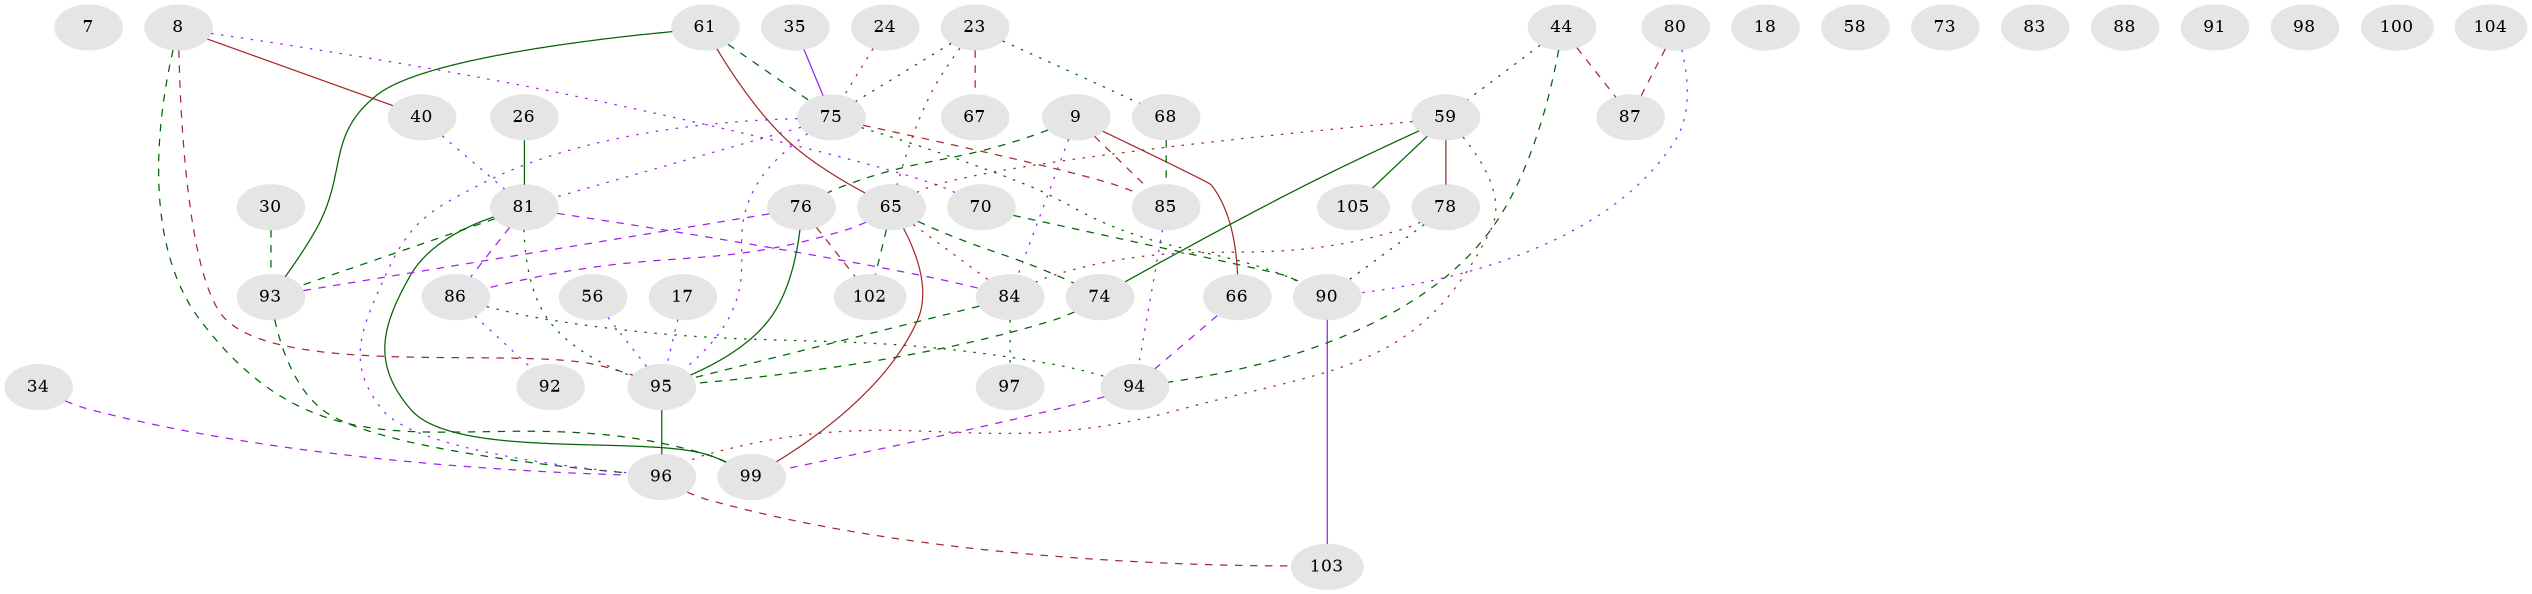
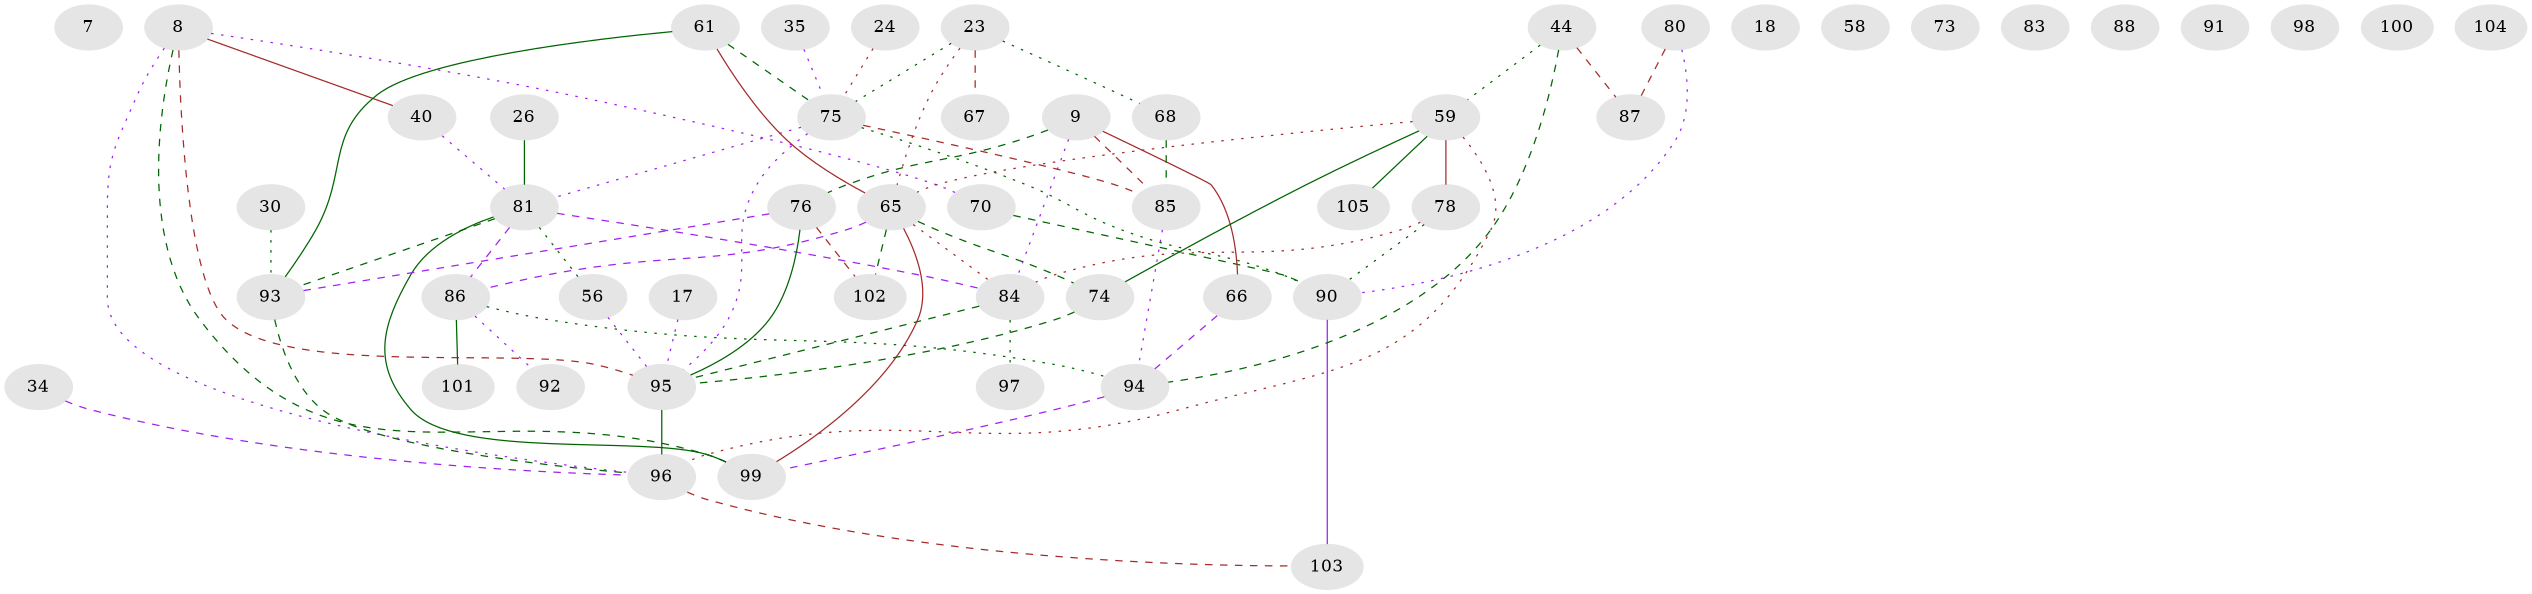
(814, 72) -> (814, 72)
(412, 231) -> (221, 391)
(271, 252) -> (271, 252)
(557, 330) -> (562, 256)
none -> (458, 387)
